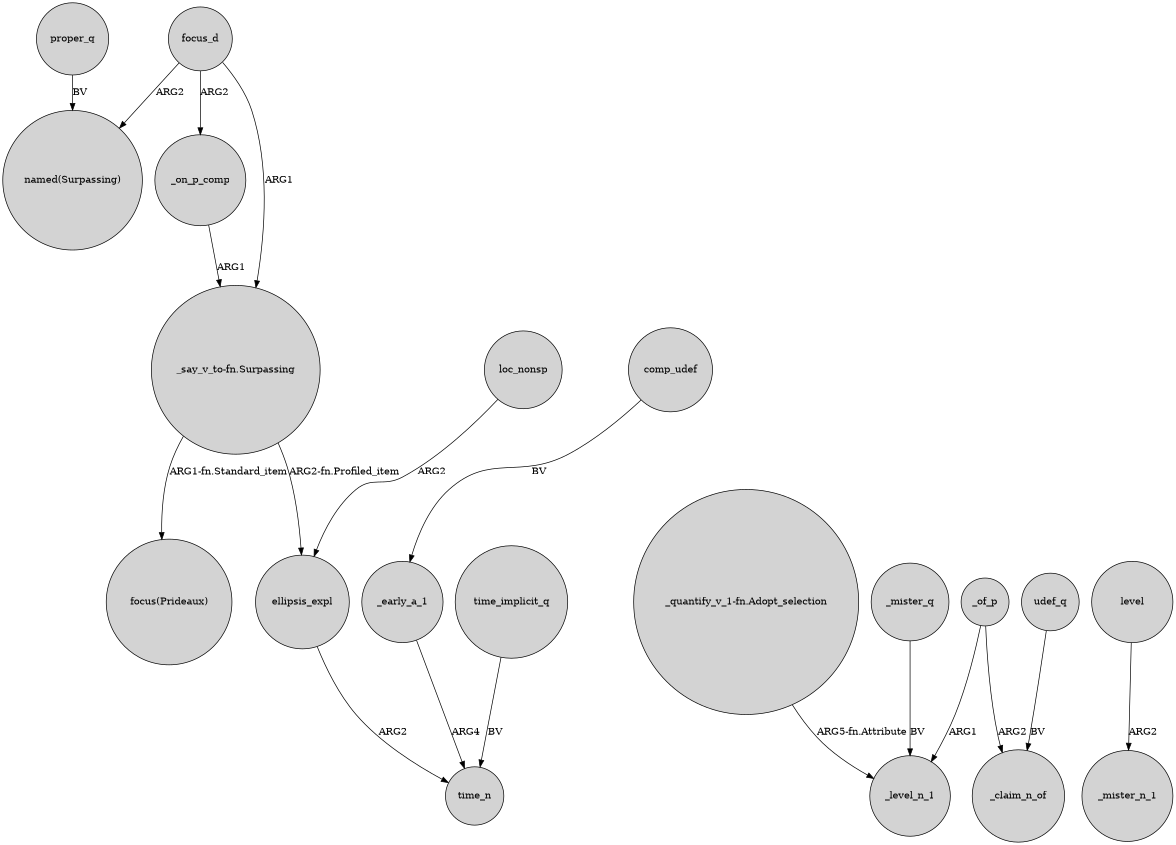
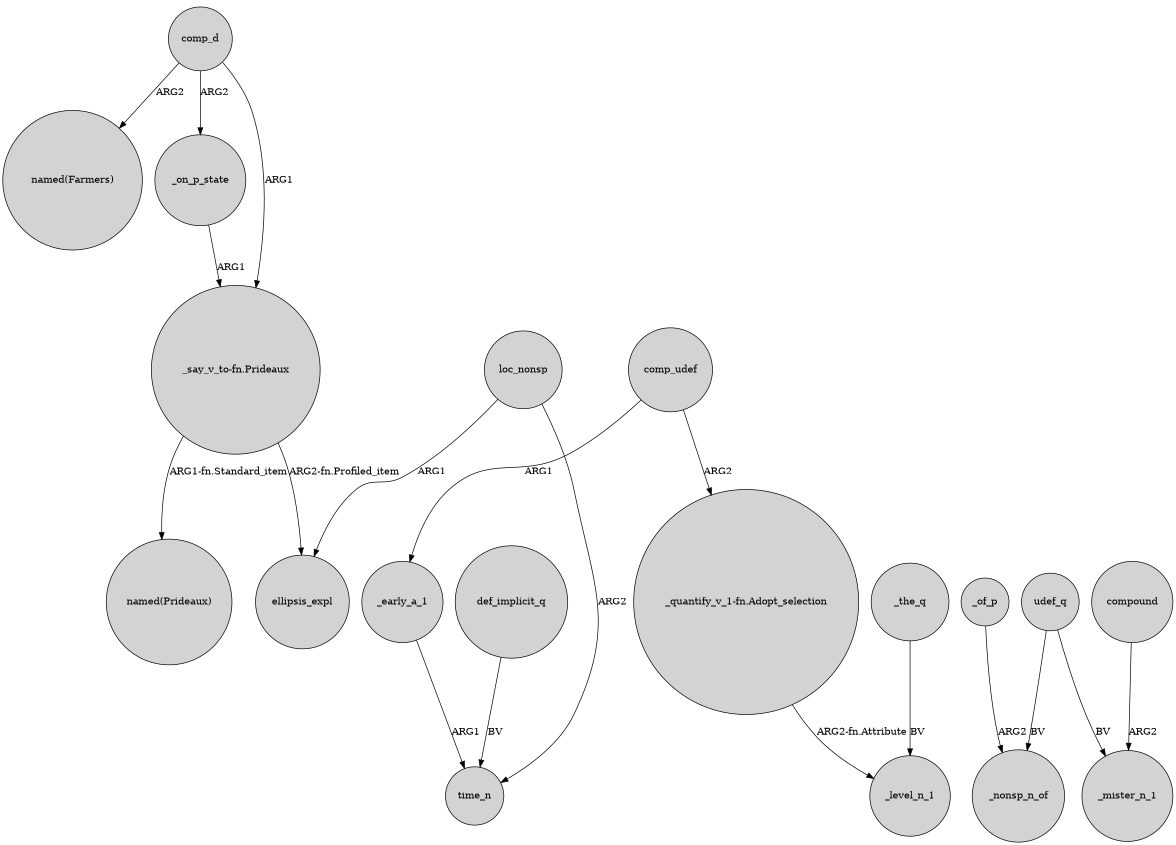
(73, 39) -> none
(200, 39) -> (200, 39)
(73, 180) -> (73, 180)
(200, 180) -> (200, 180)
(236, 370) -> (236, 370)
none -> (696, 449)
(432, 472) -> (432, 472)
(539, 472) -> (539, 472)
(169, 602) -> (169, 602)
(511, 602) -> (511, 602)
(910, 602) -> (910, 602)
(1132, 602) -> (1132, 602)
none -> (1077, 691)
(963, 693) -> none
(366, 725) -> (597, 604)
(466, 732) -> (466, 732)
(862, 732) -> (862, 732)
(1018, 796) -> (1018, 796)
